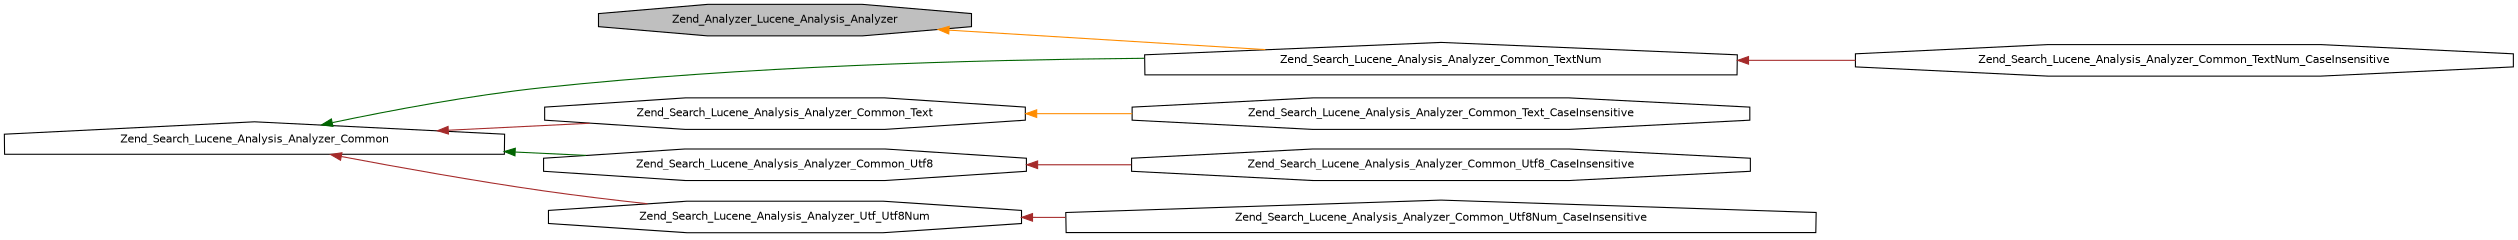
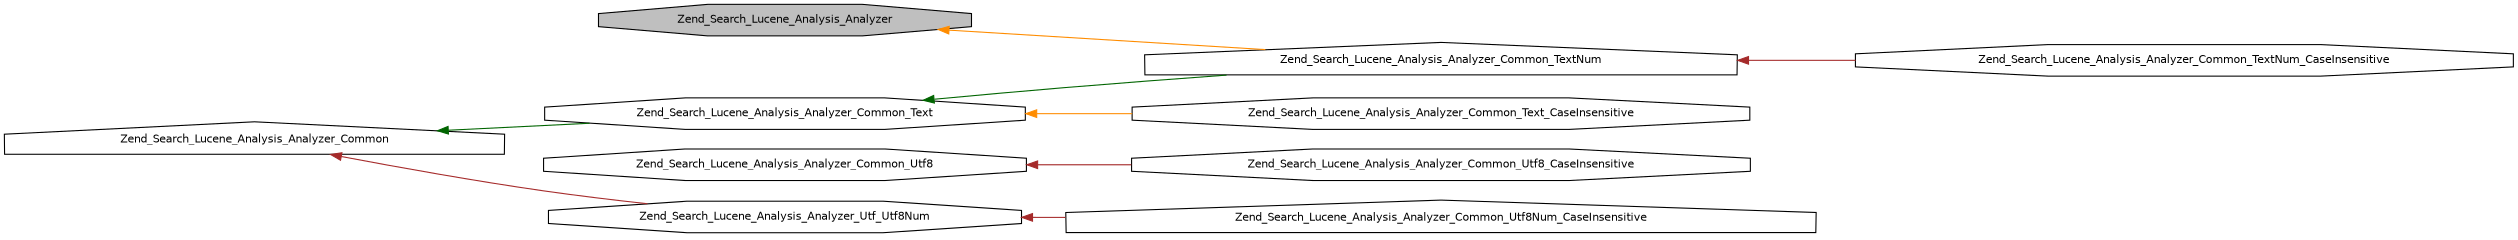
(785, 20) -> (785, 20)
(736, 72) -> (1080, 86)
(519, 127) -> (519, 127)
(551, 154) -> none
